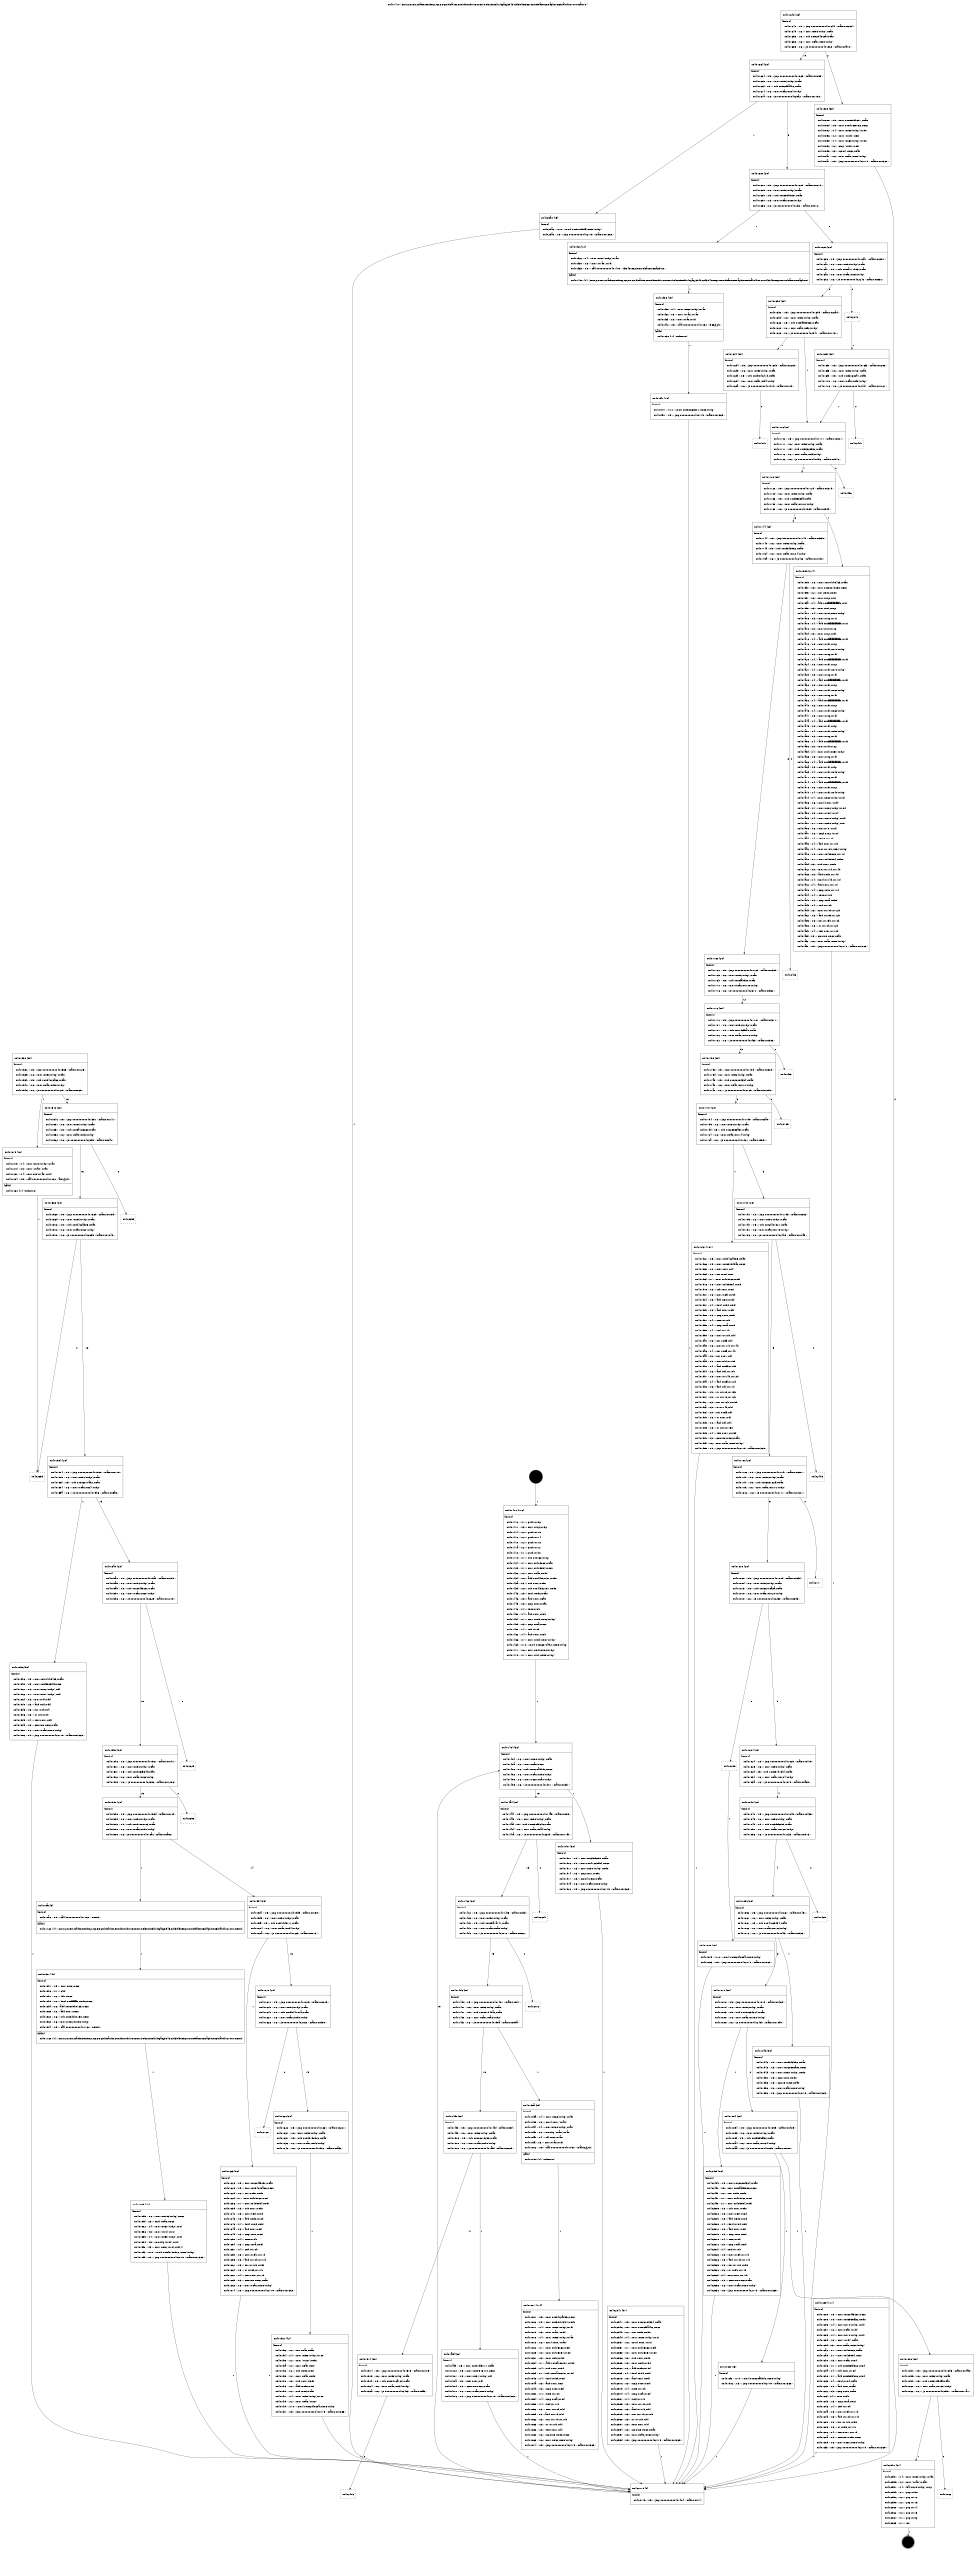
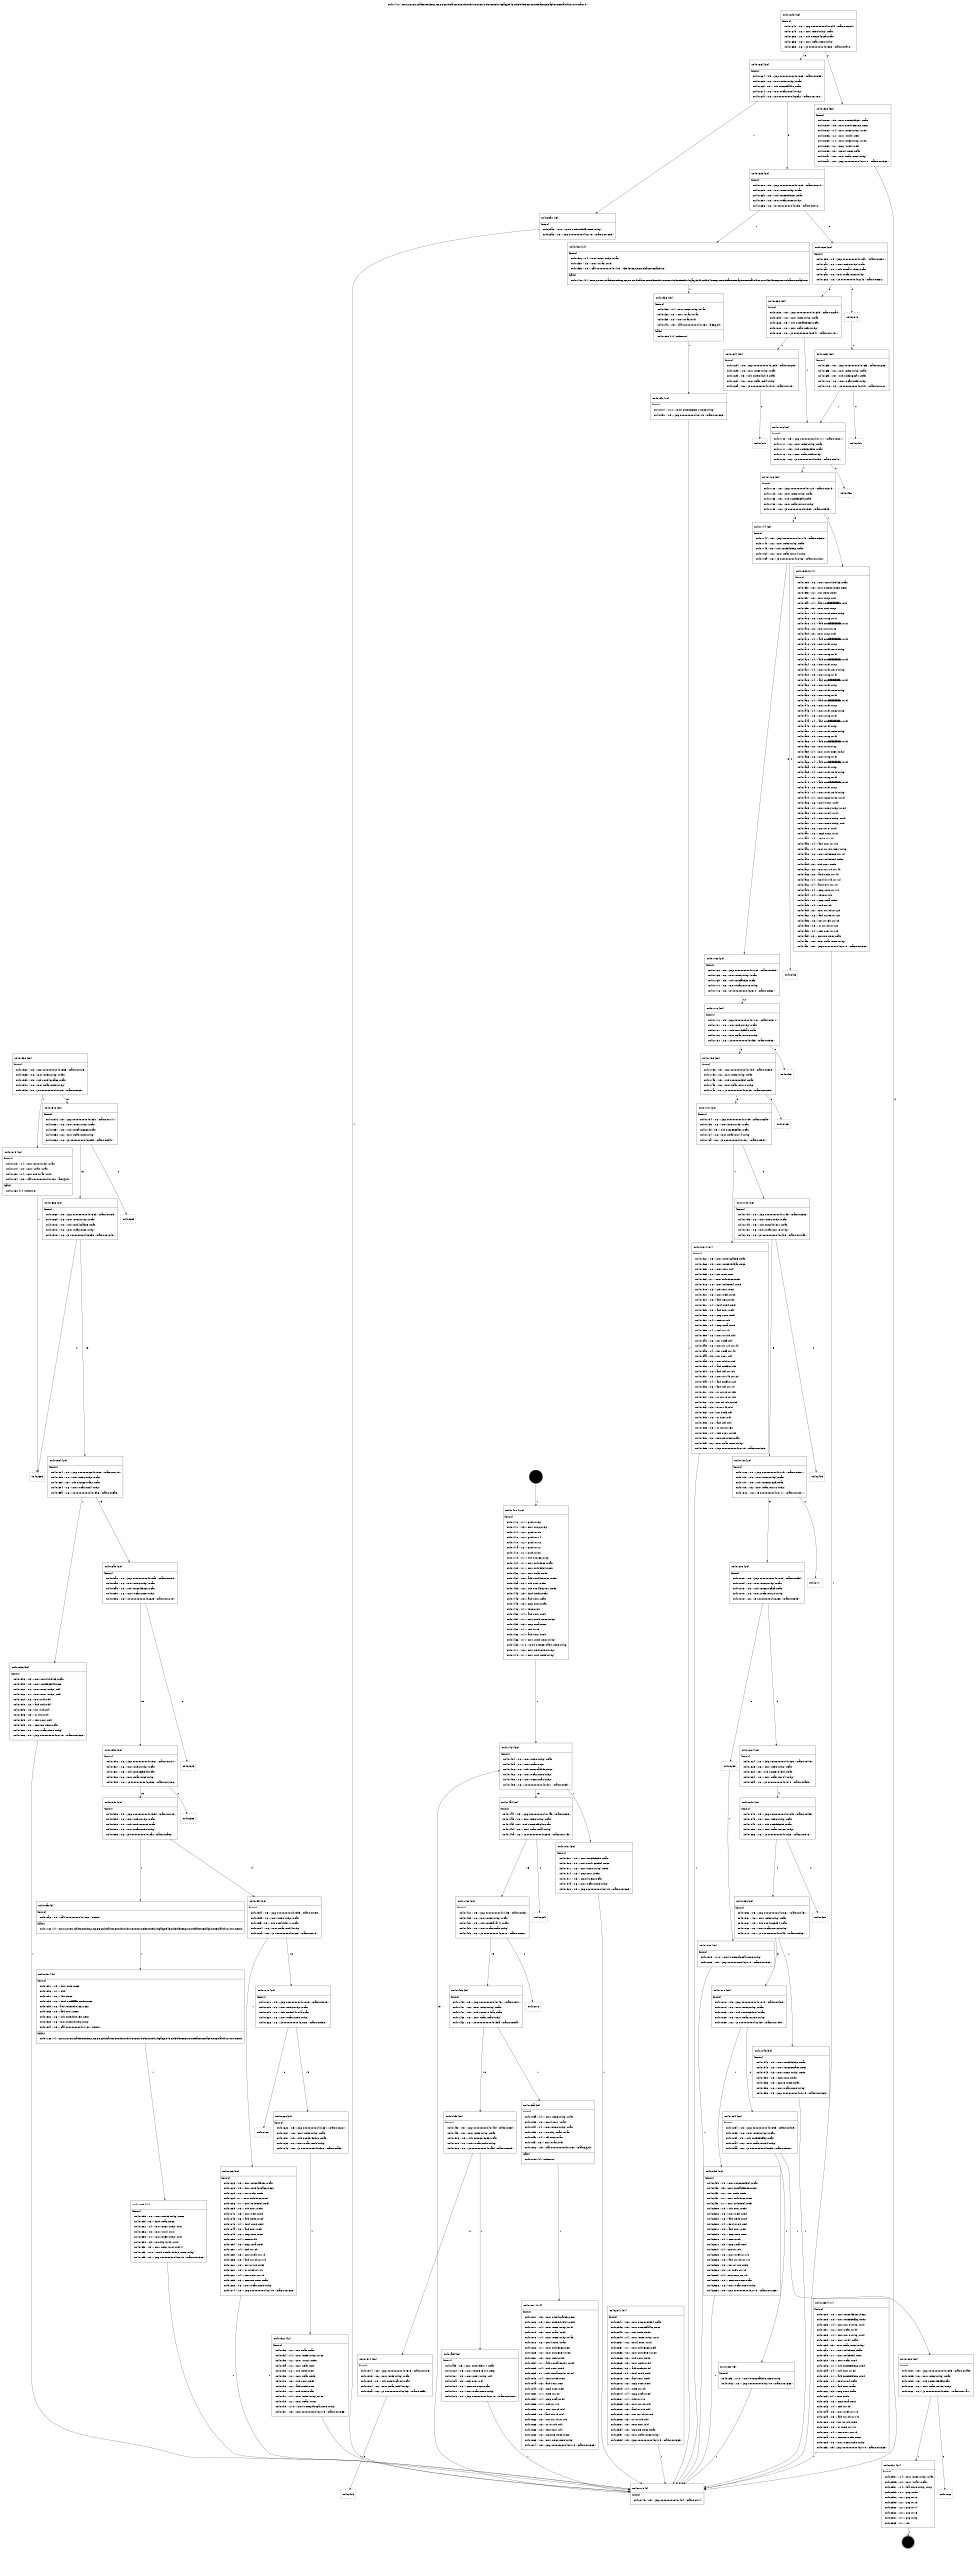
(741, 1049) -> (741, 1049)
